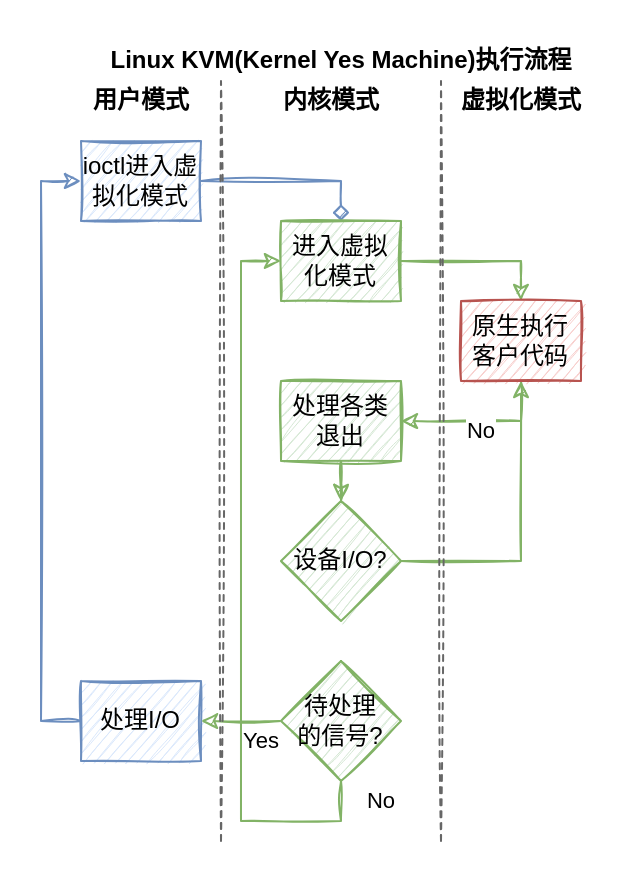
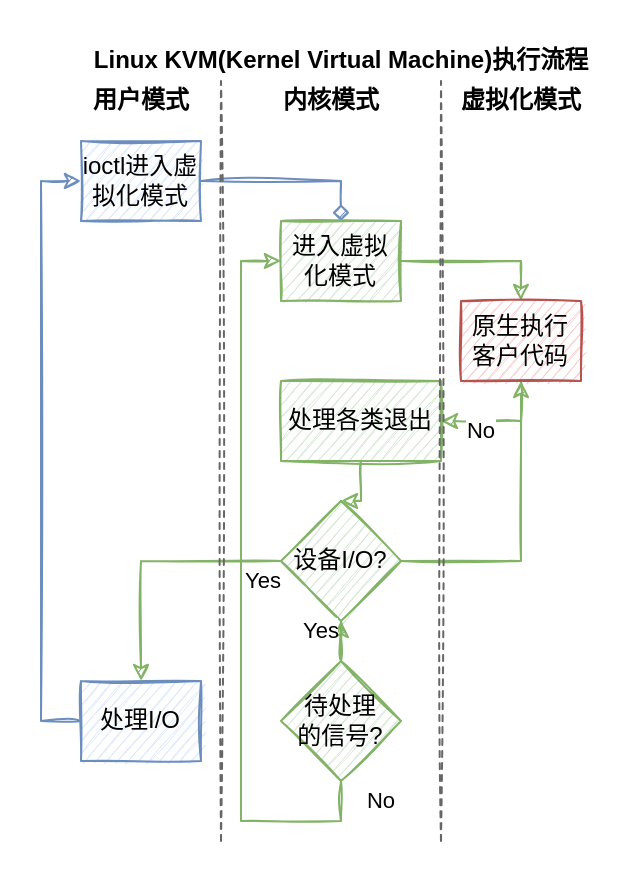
(342, 61) -> (342, 61)
(341, 421) -> (361, 421)
none -> (157, 561)
(247, 721) -> (341, 634)
